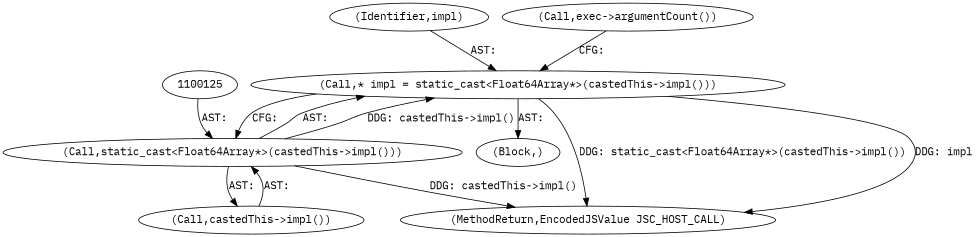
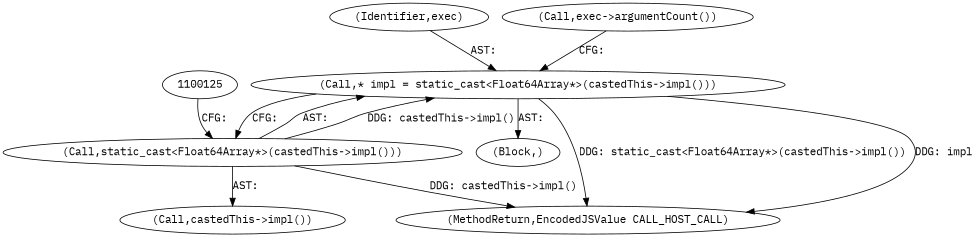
(409, 17) -> (409, 17)
(218, 119) -> (218, 119)
(263, 189) -> none
(588, 220) -> (588, 220)
